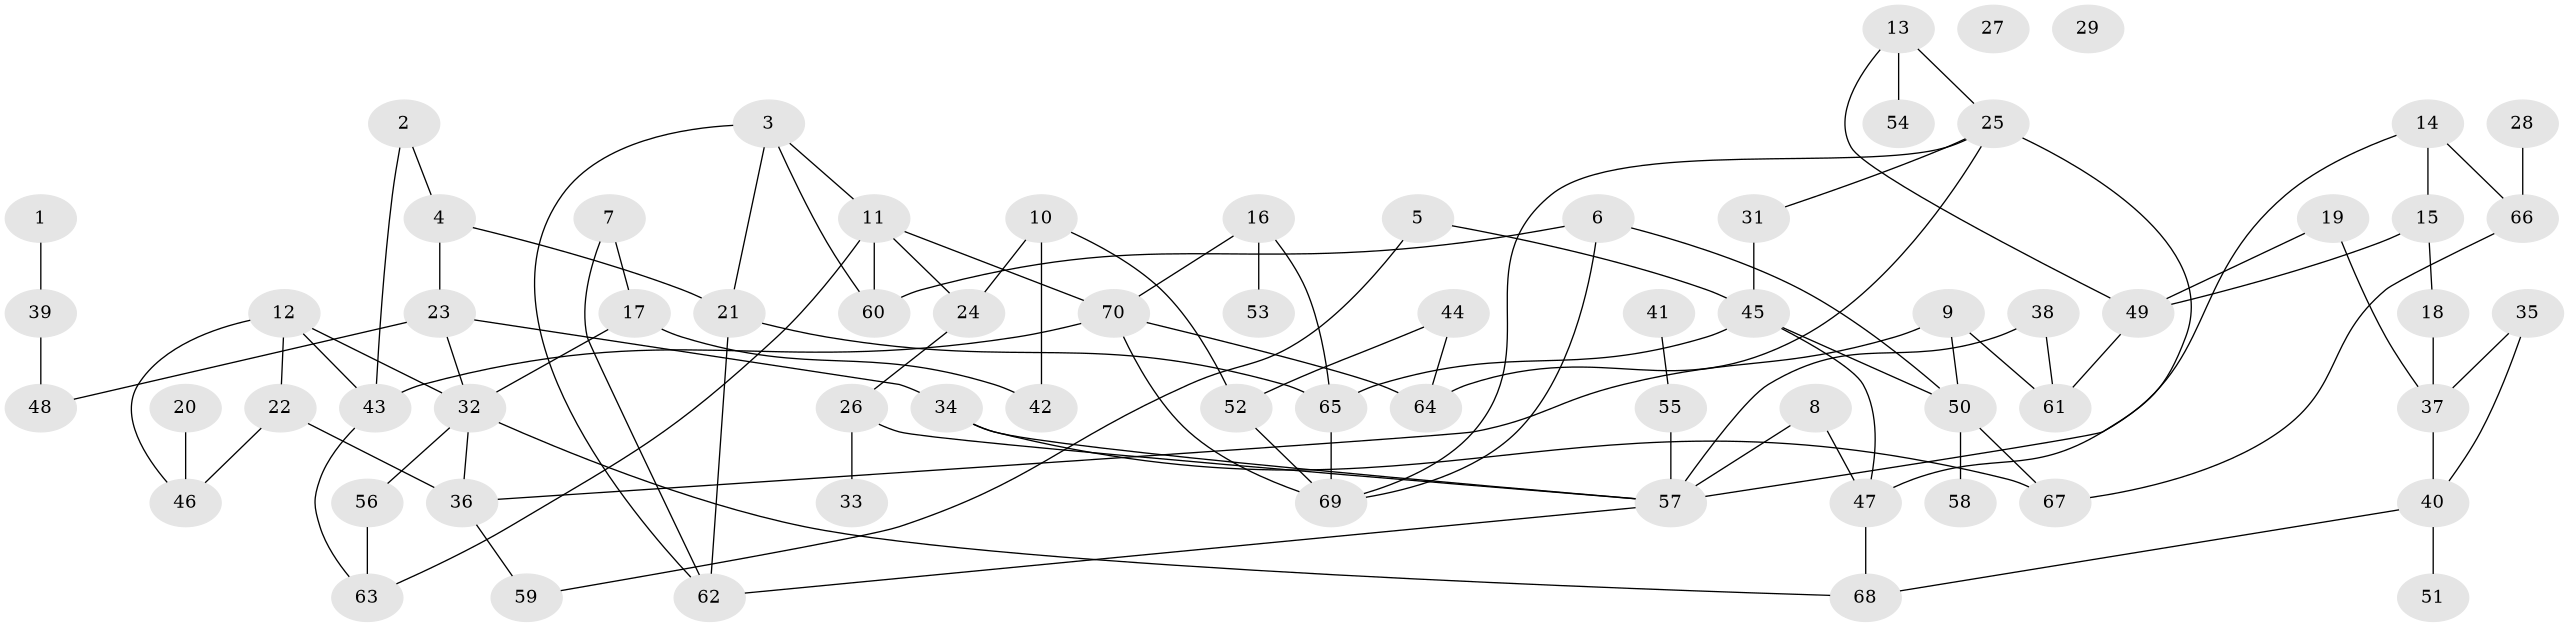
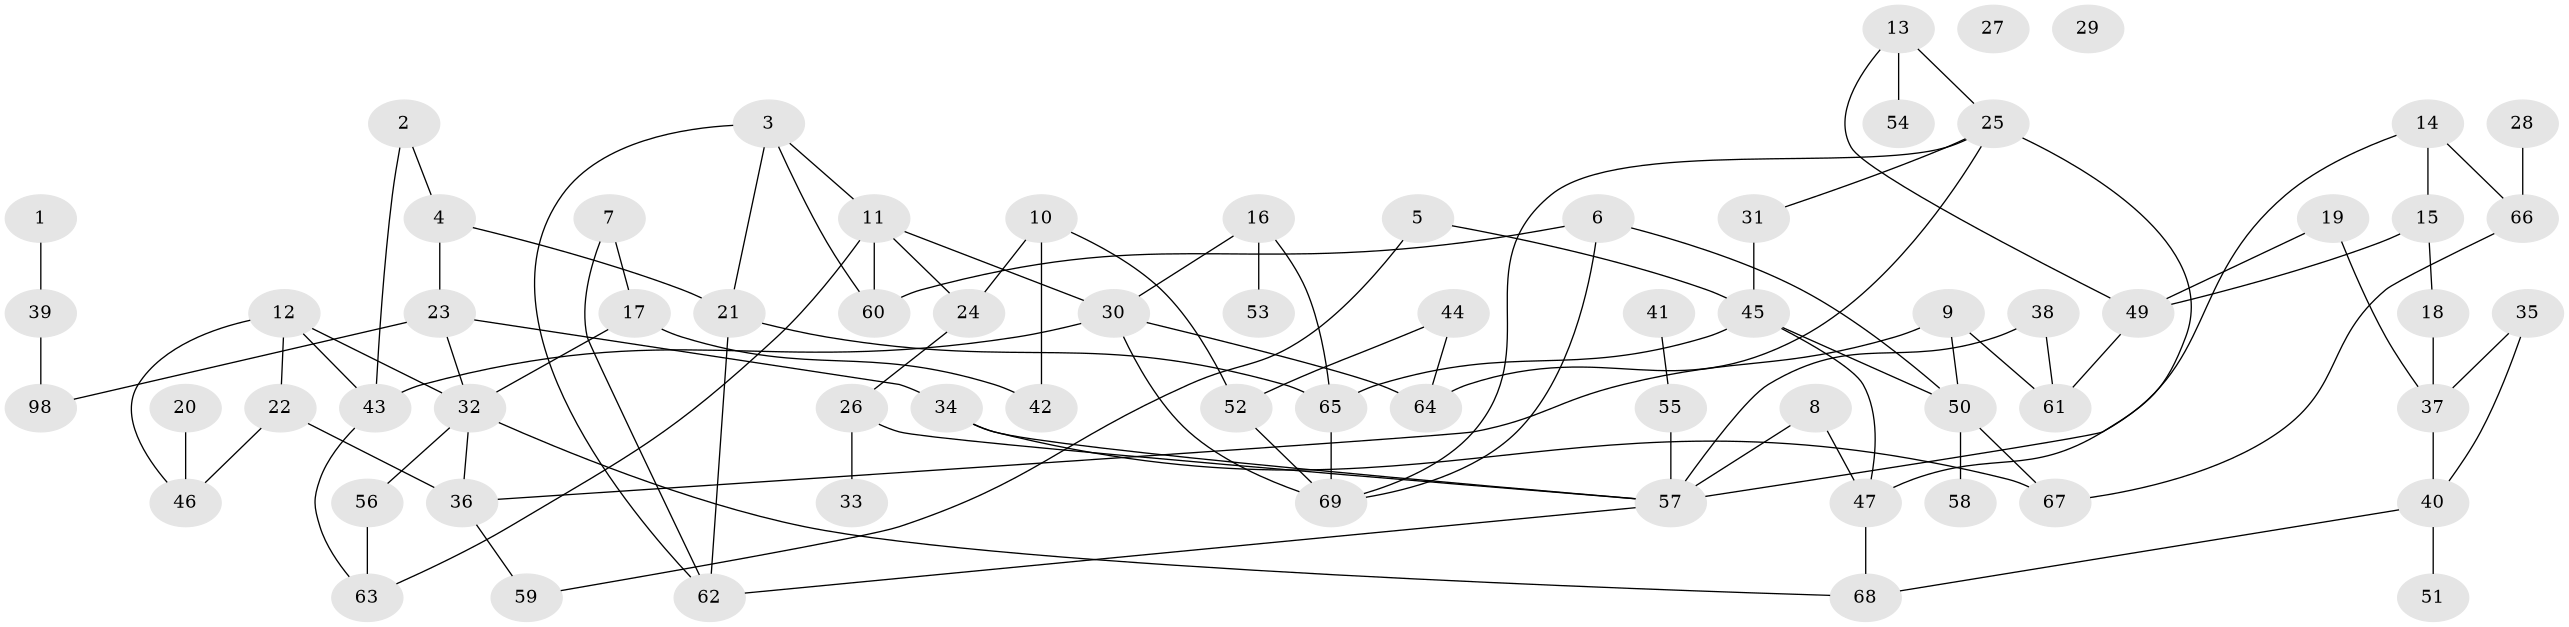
(1114, 313) -> (1114, 313)
(41, 408) -> (41, 408)
